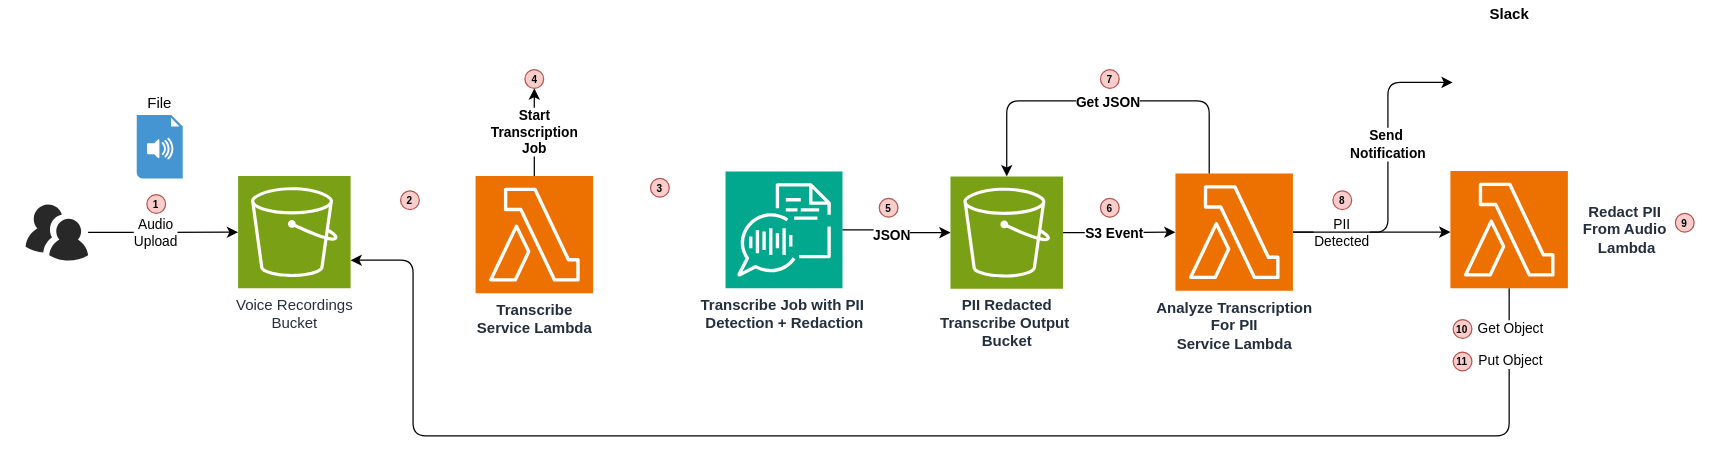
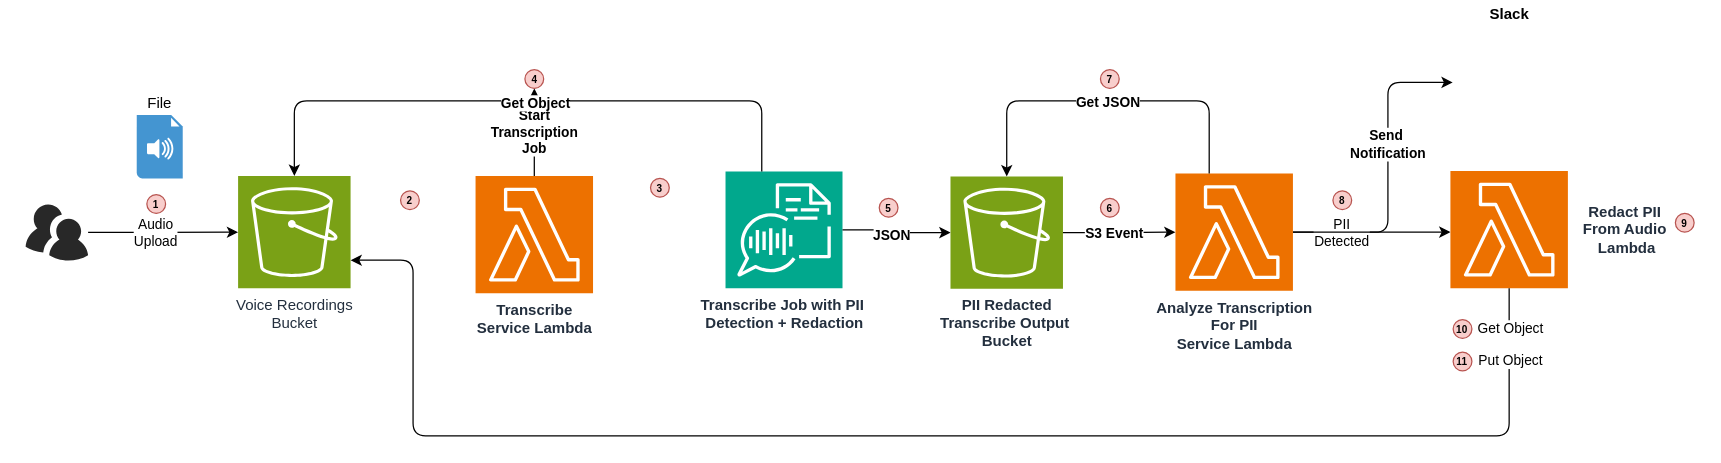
none -> (530, 101)
